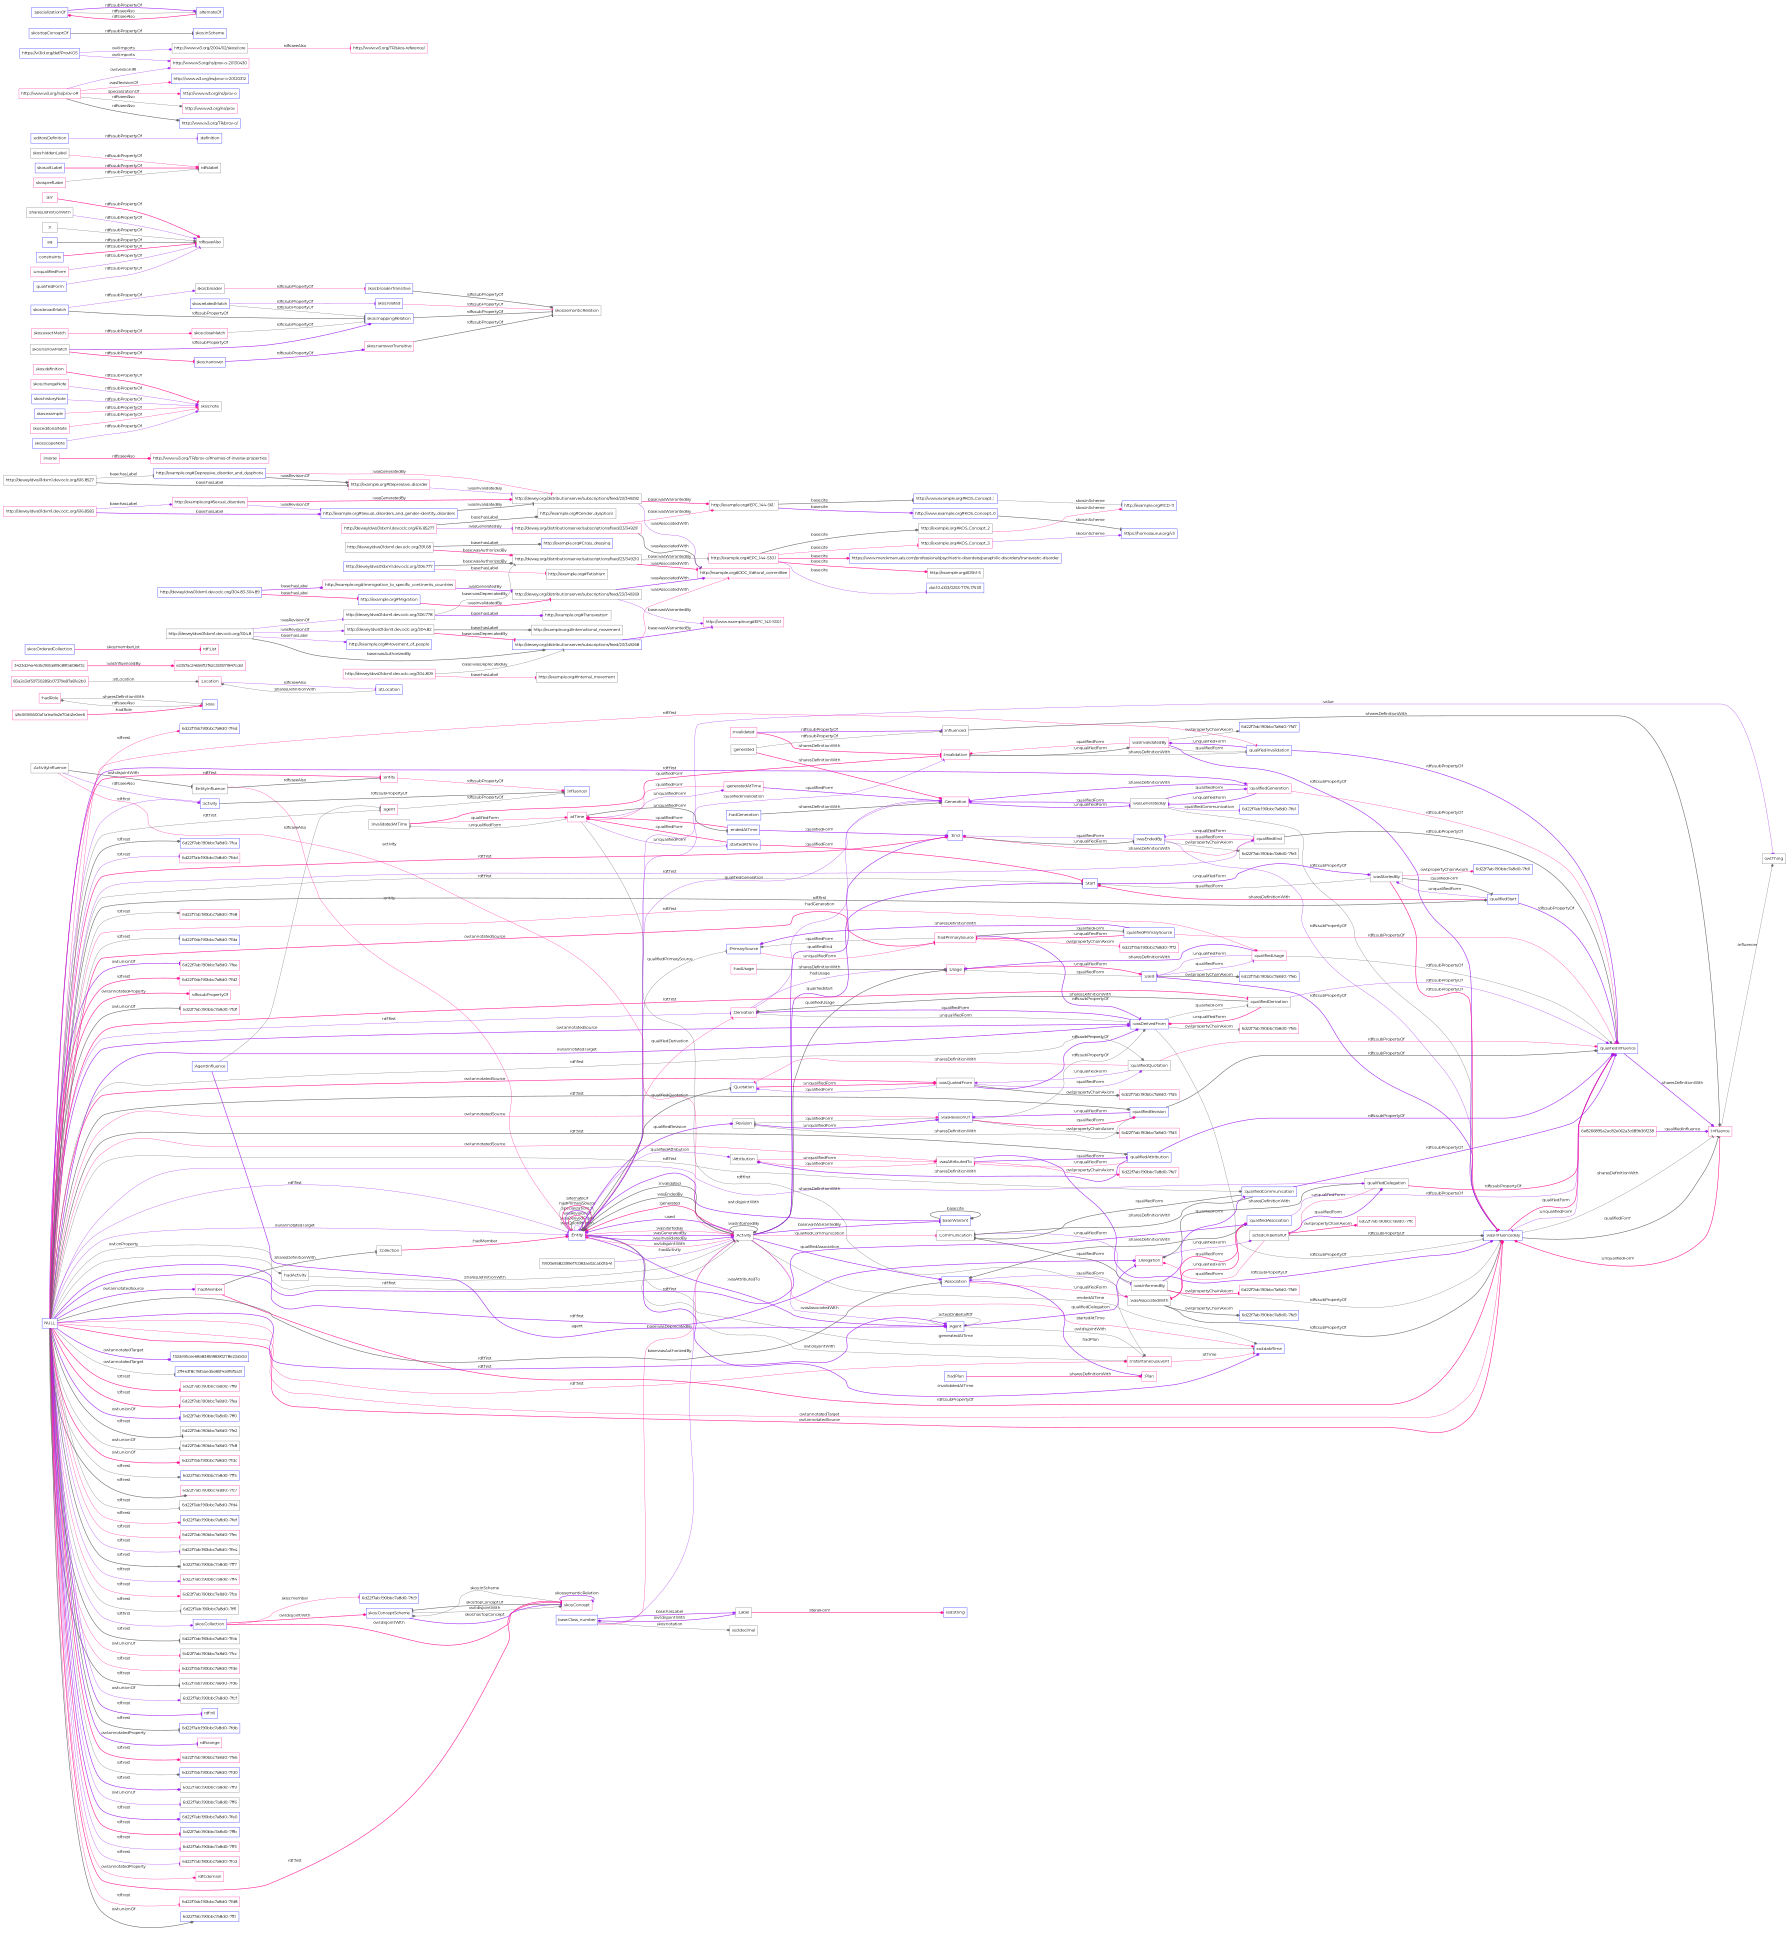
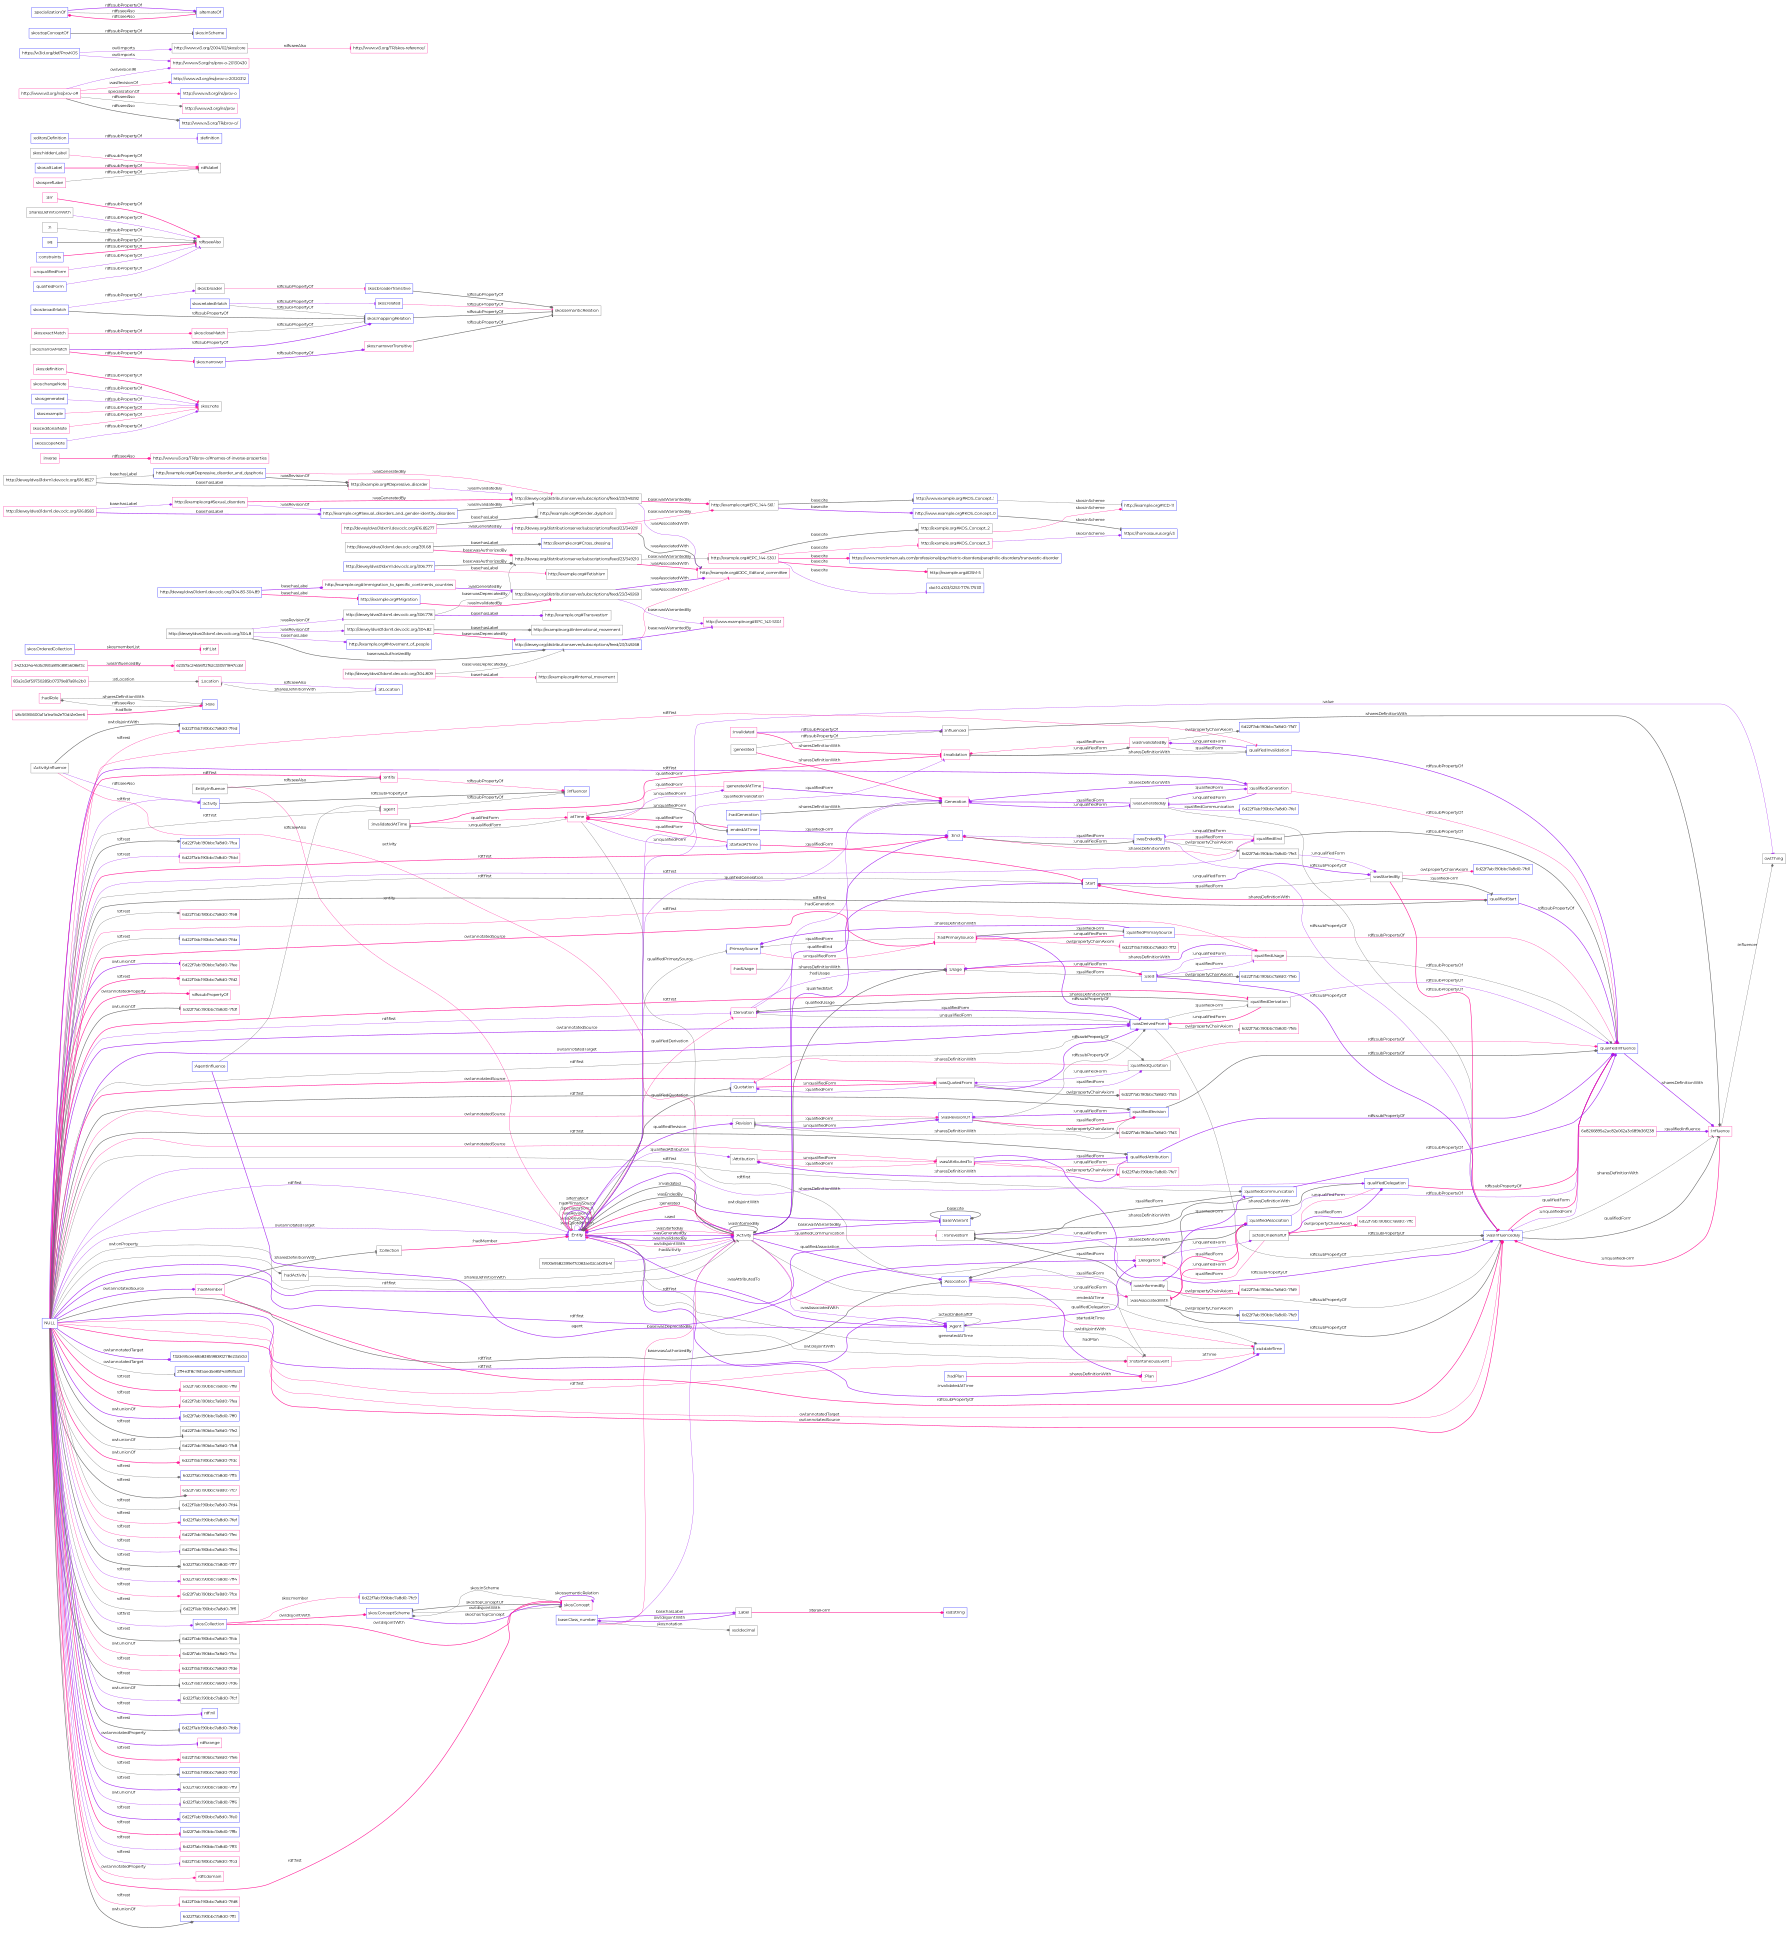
(50, 399) -> (50, 399)
(300, 693) -> (300, 693)
(130, 779) -> (111, 729)
(1443, 894) -> (1337, 859)
(1431, 915) -> none
(1386, 1183) -> (1386, 1183)
(955, 1236) -> (955, 1236)
